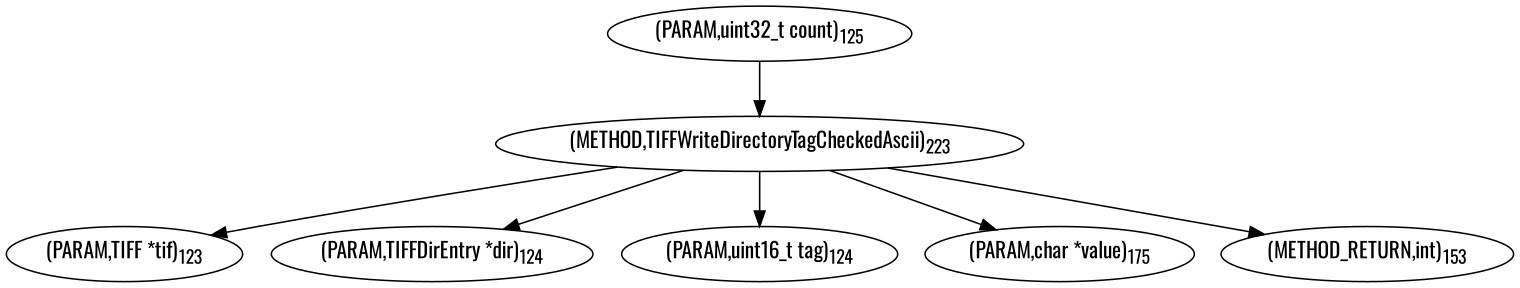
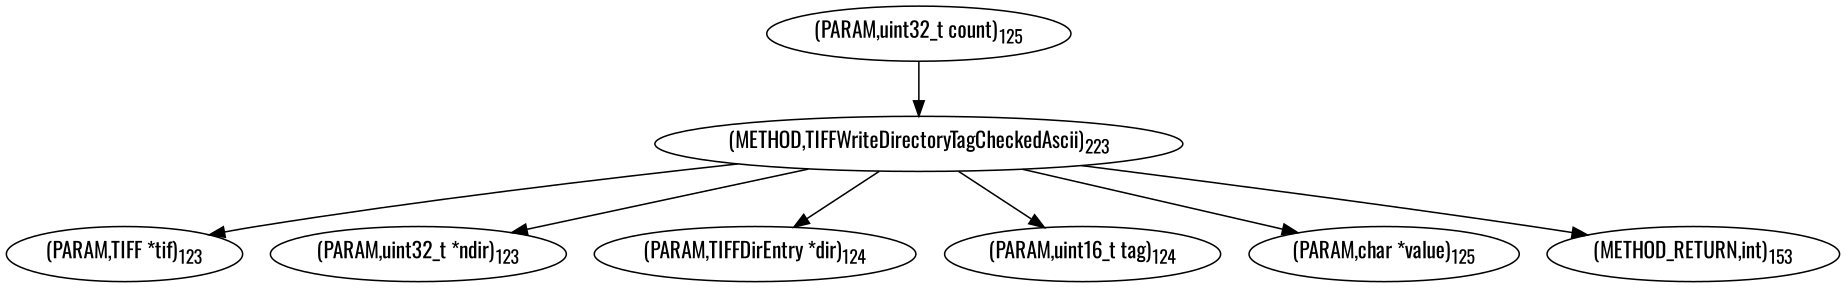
(1139, 252) -> (1464, 252)
none -> (418, 254)
